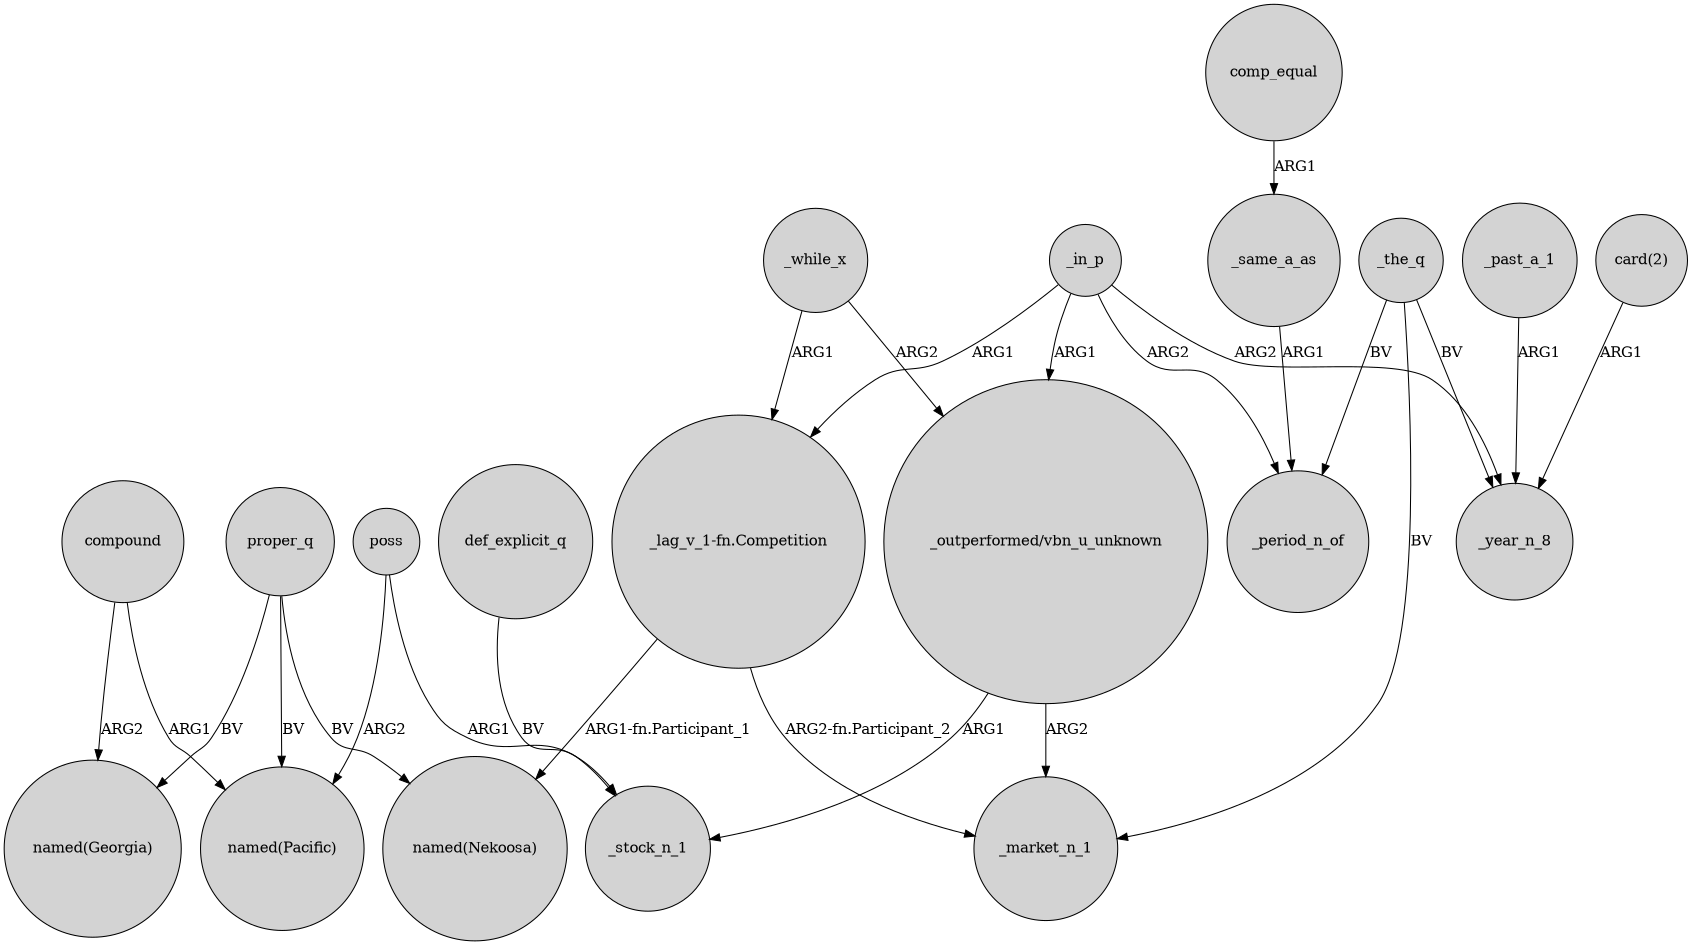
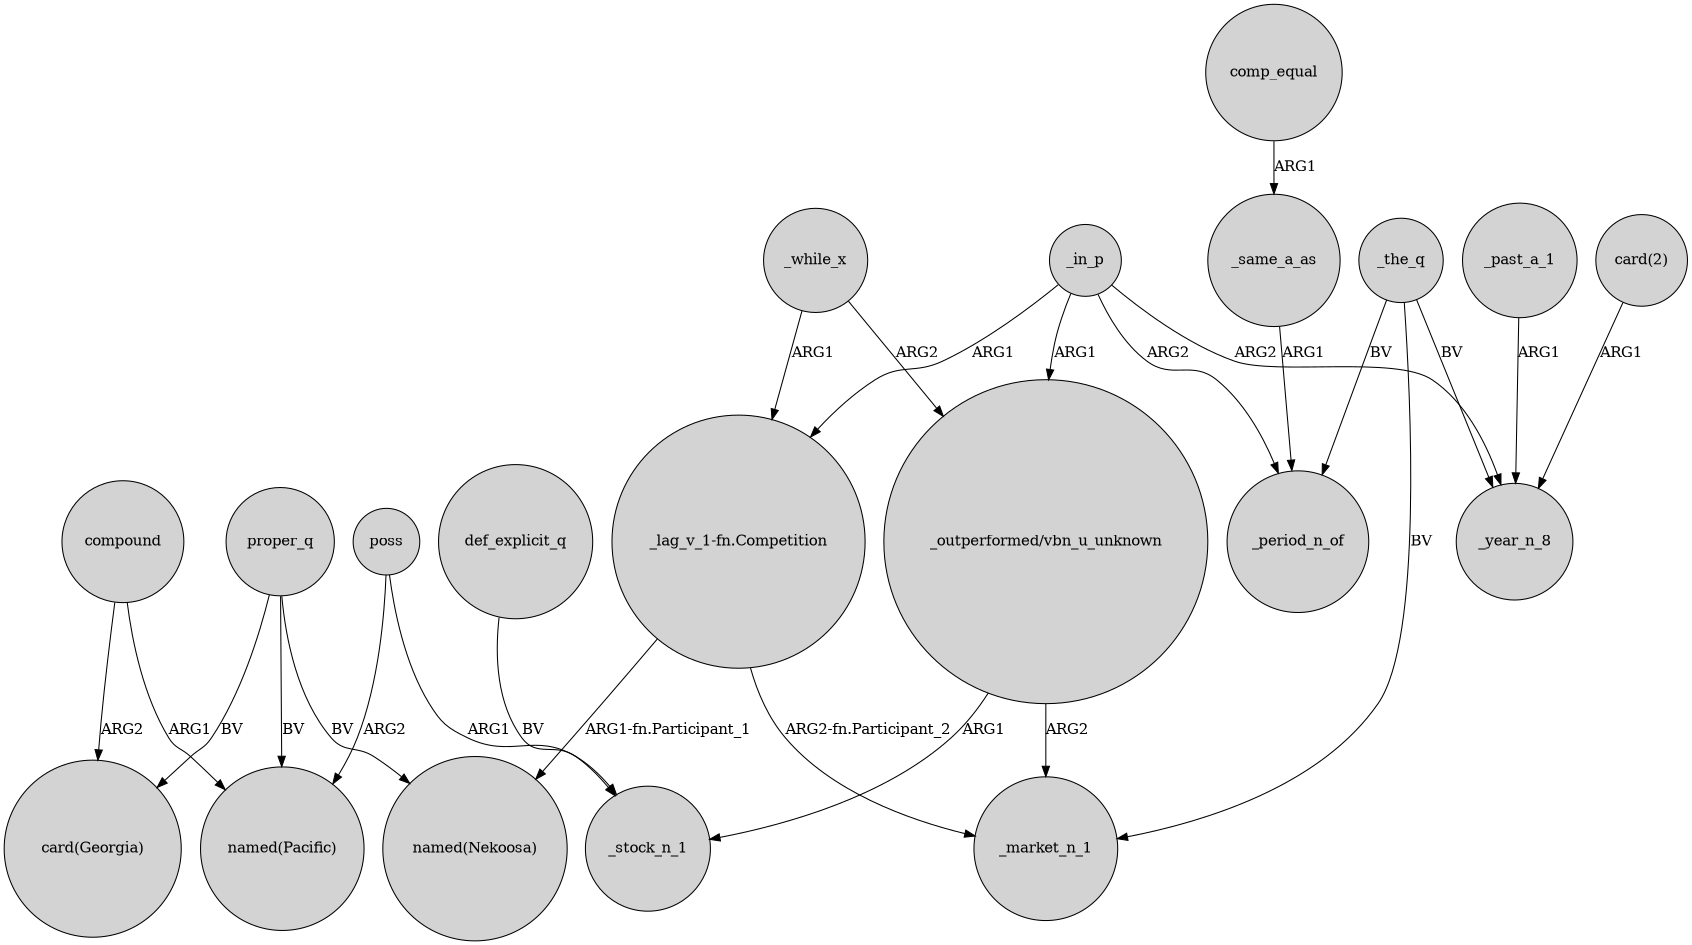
(93, 849) -> (93, 849)
